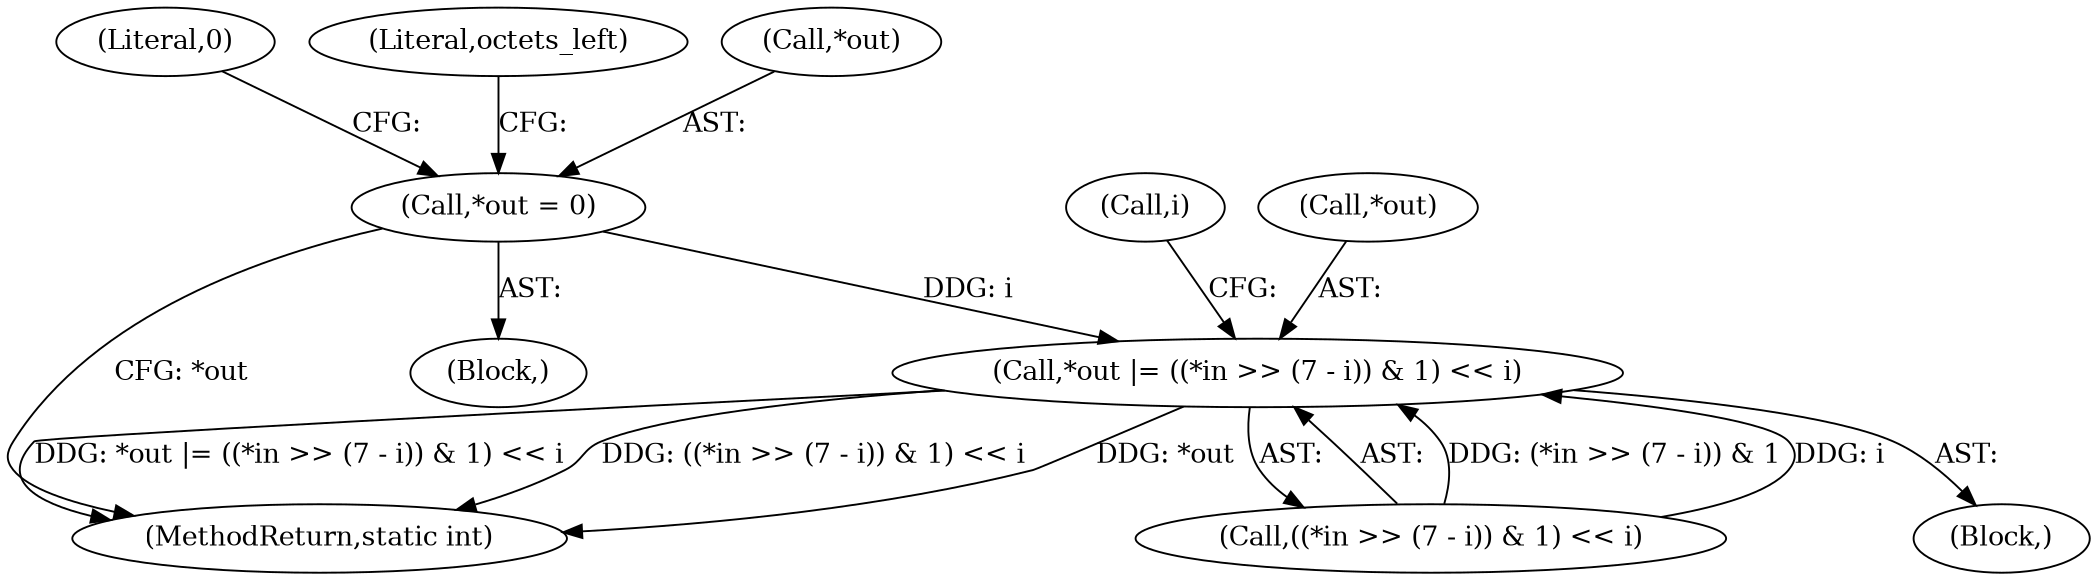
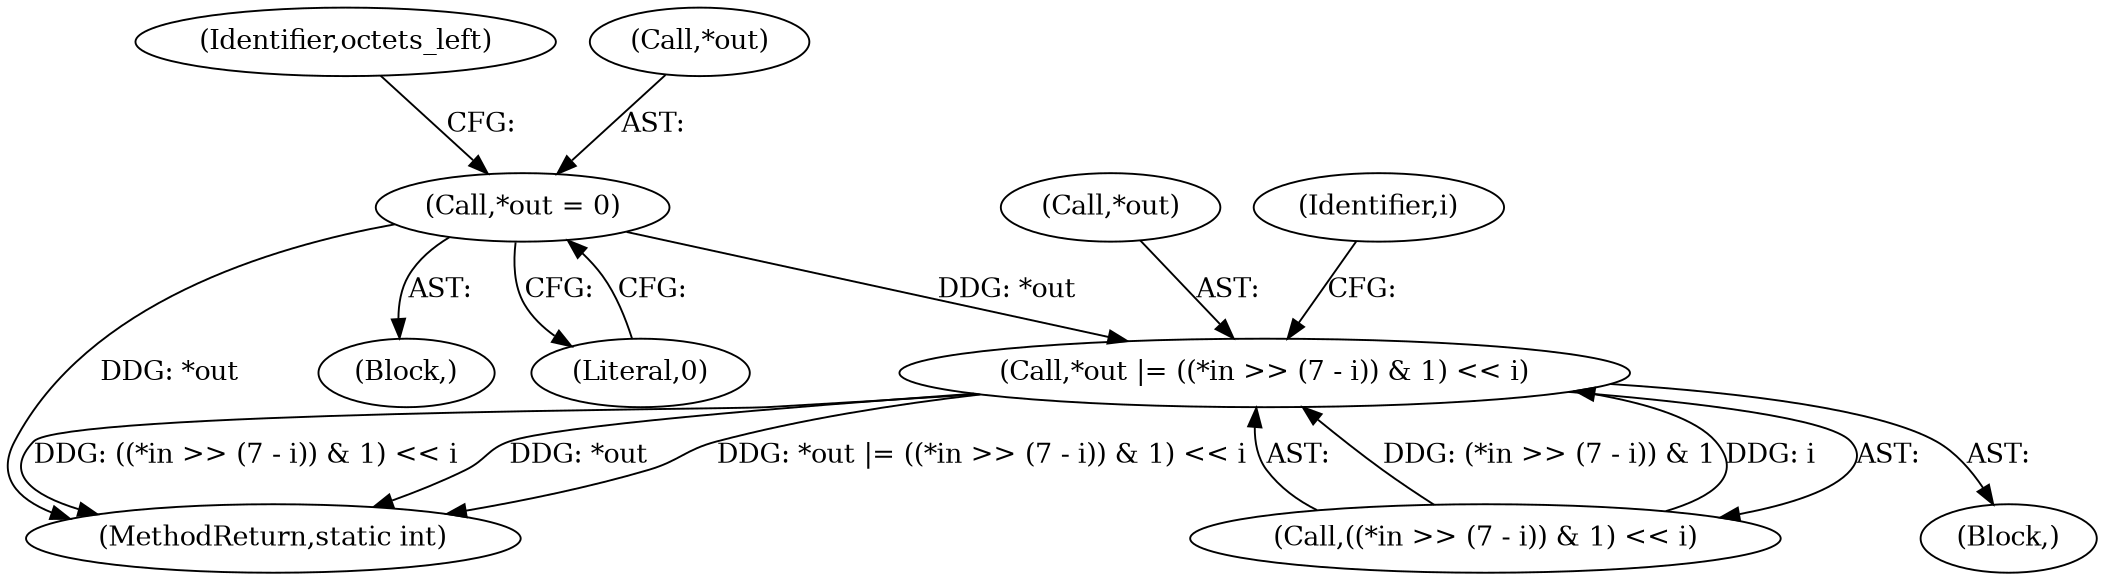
(498, 42) -> (346, 42)
(1145, 207) -> (1379, 207)
(968, 290) -> (1007, 290)
none -> (520, 295)
(182, 373) -> (170, 373)
